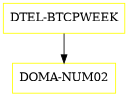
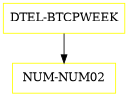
(64, 78) -> (64, 78)
